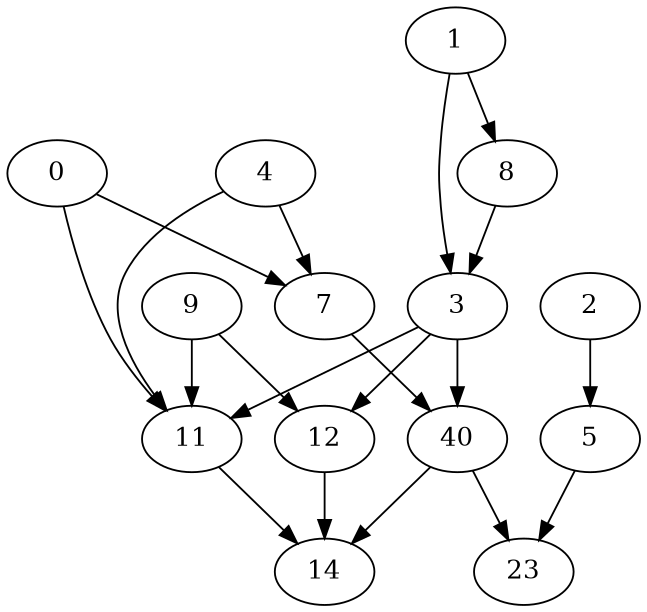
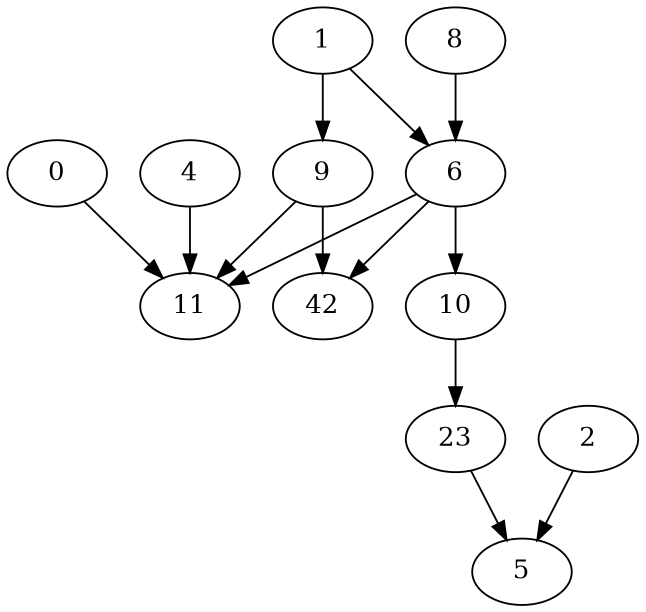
(478, 98) -> (323, 98)
(325, 306) -> none
(457, 306) -> (456, 173)
(325, 439) -> (323, 306)
(457, 439) -> (456, 306)
(561, 497) -> (485, 497)
(325, 572) -> none
